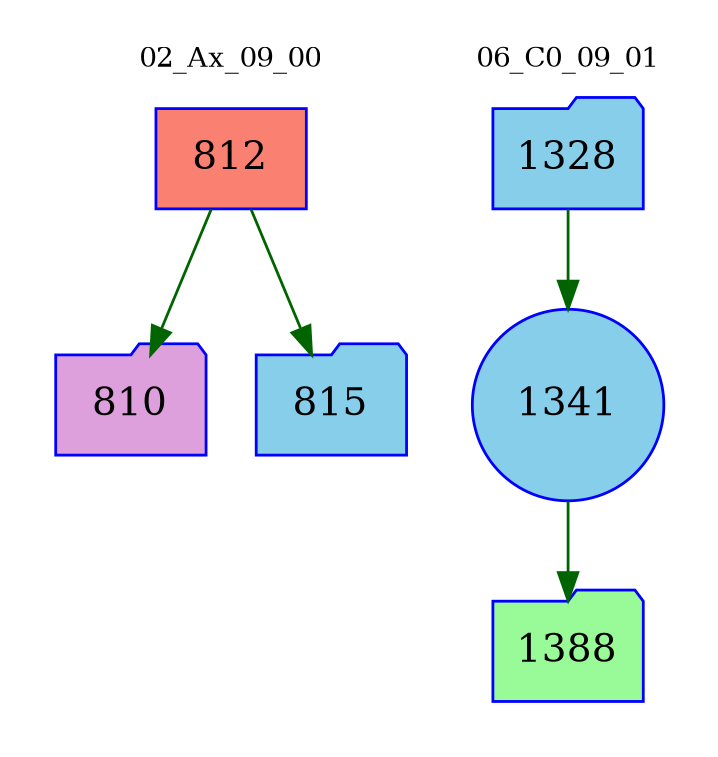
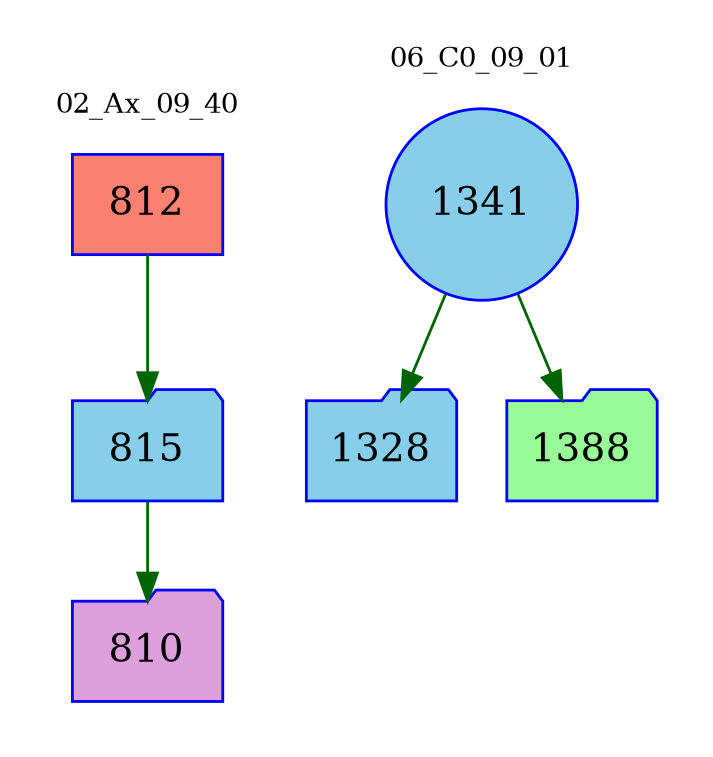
(231, 60) -> (148, 106)
(568, 245) -> (429, 334)
(187, 269) -> (148, 537)
